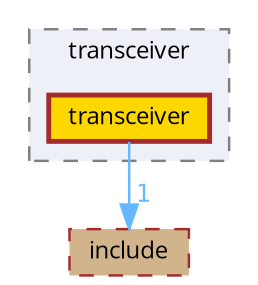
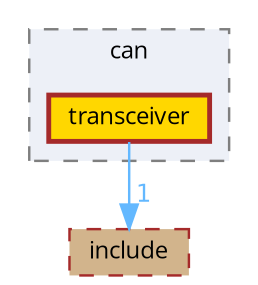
(129, 52) -> (129, 52)
